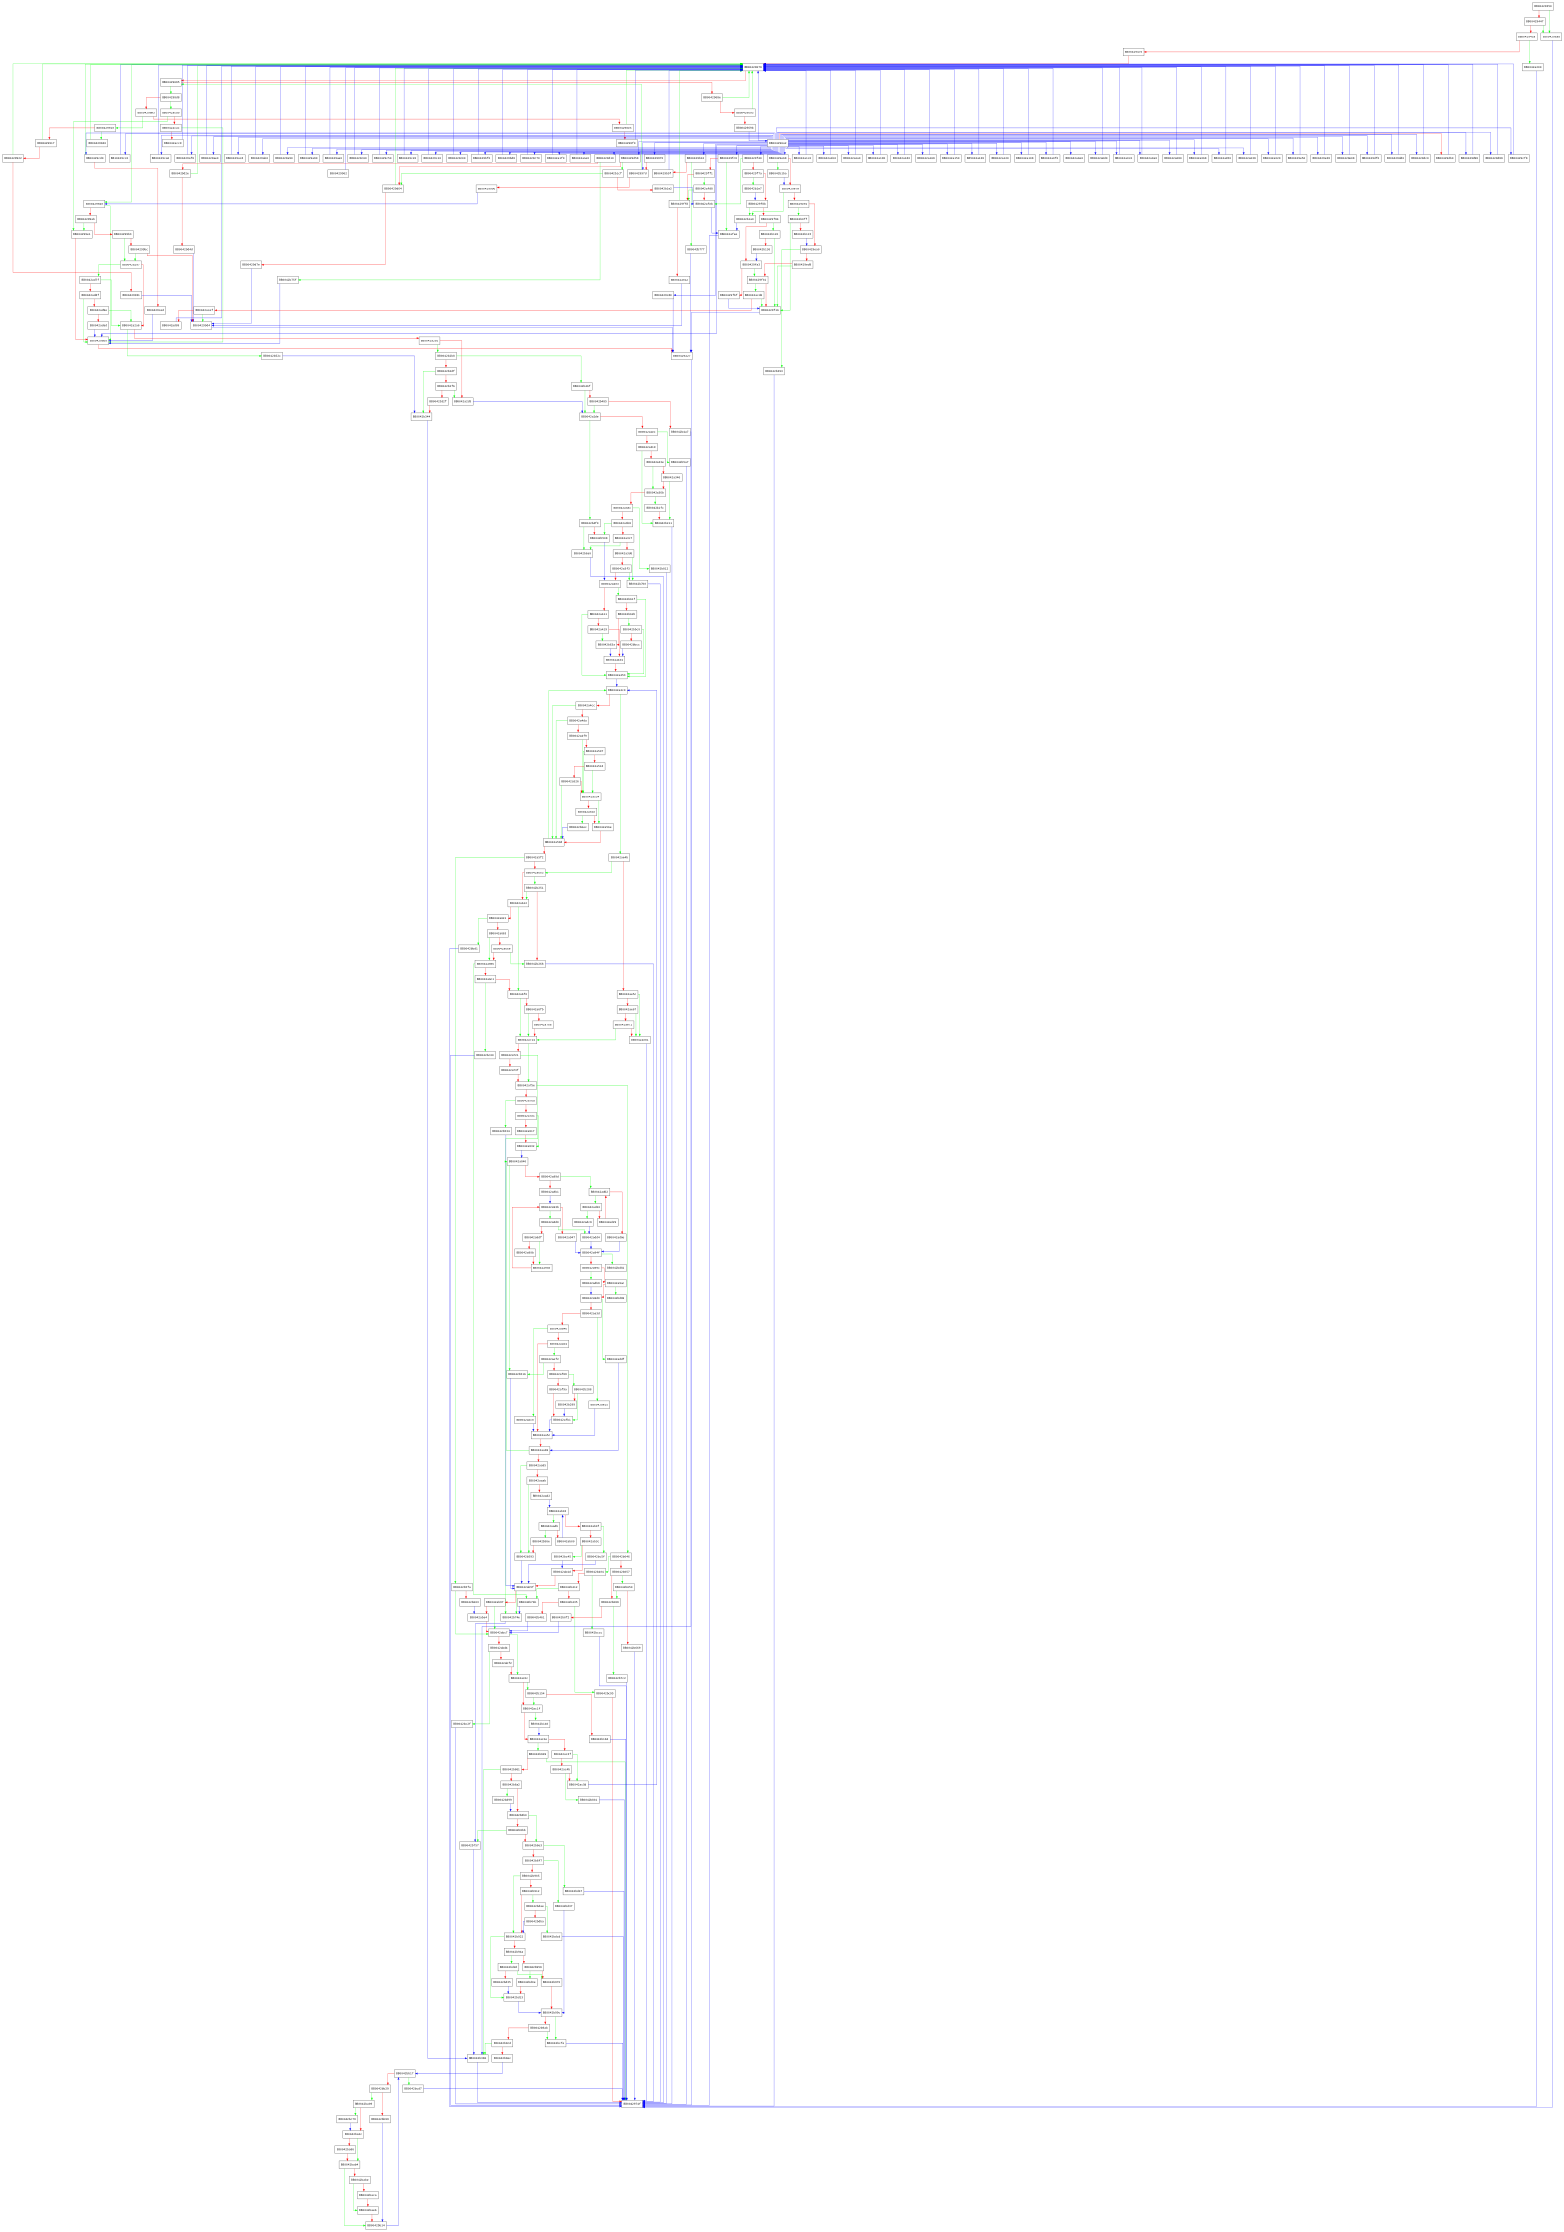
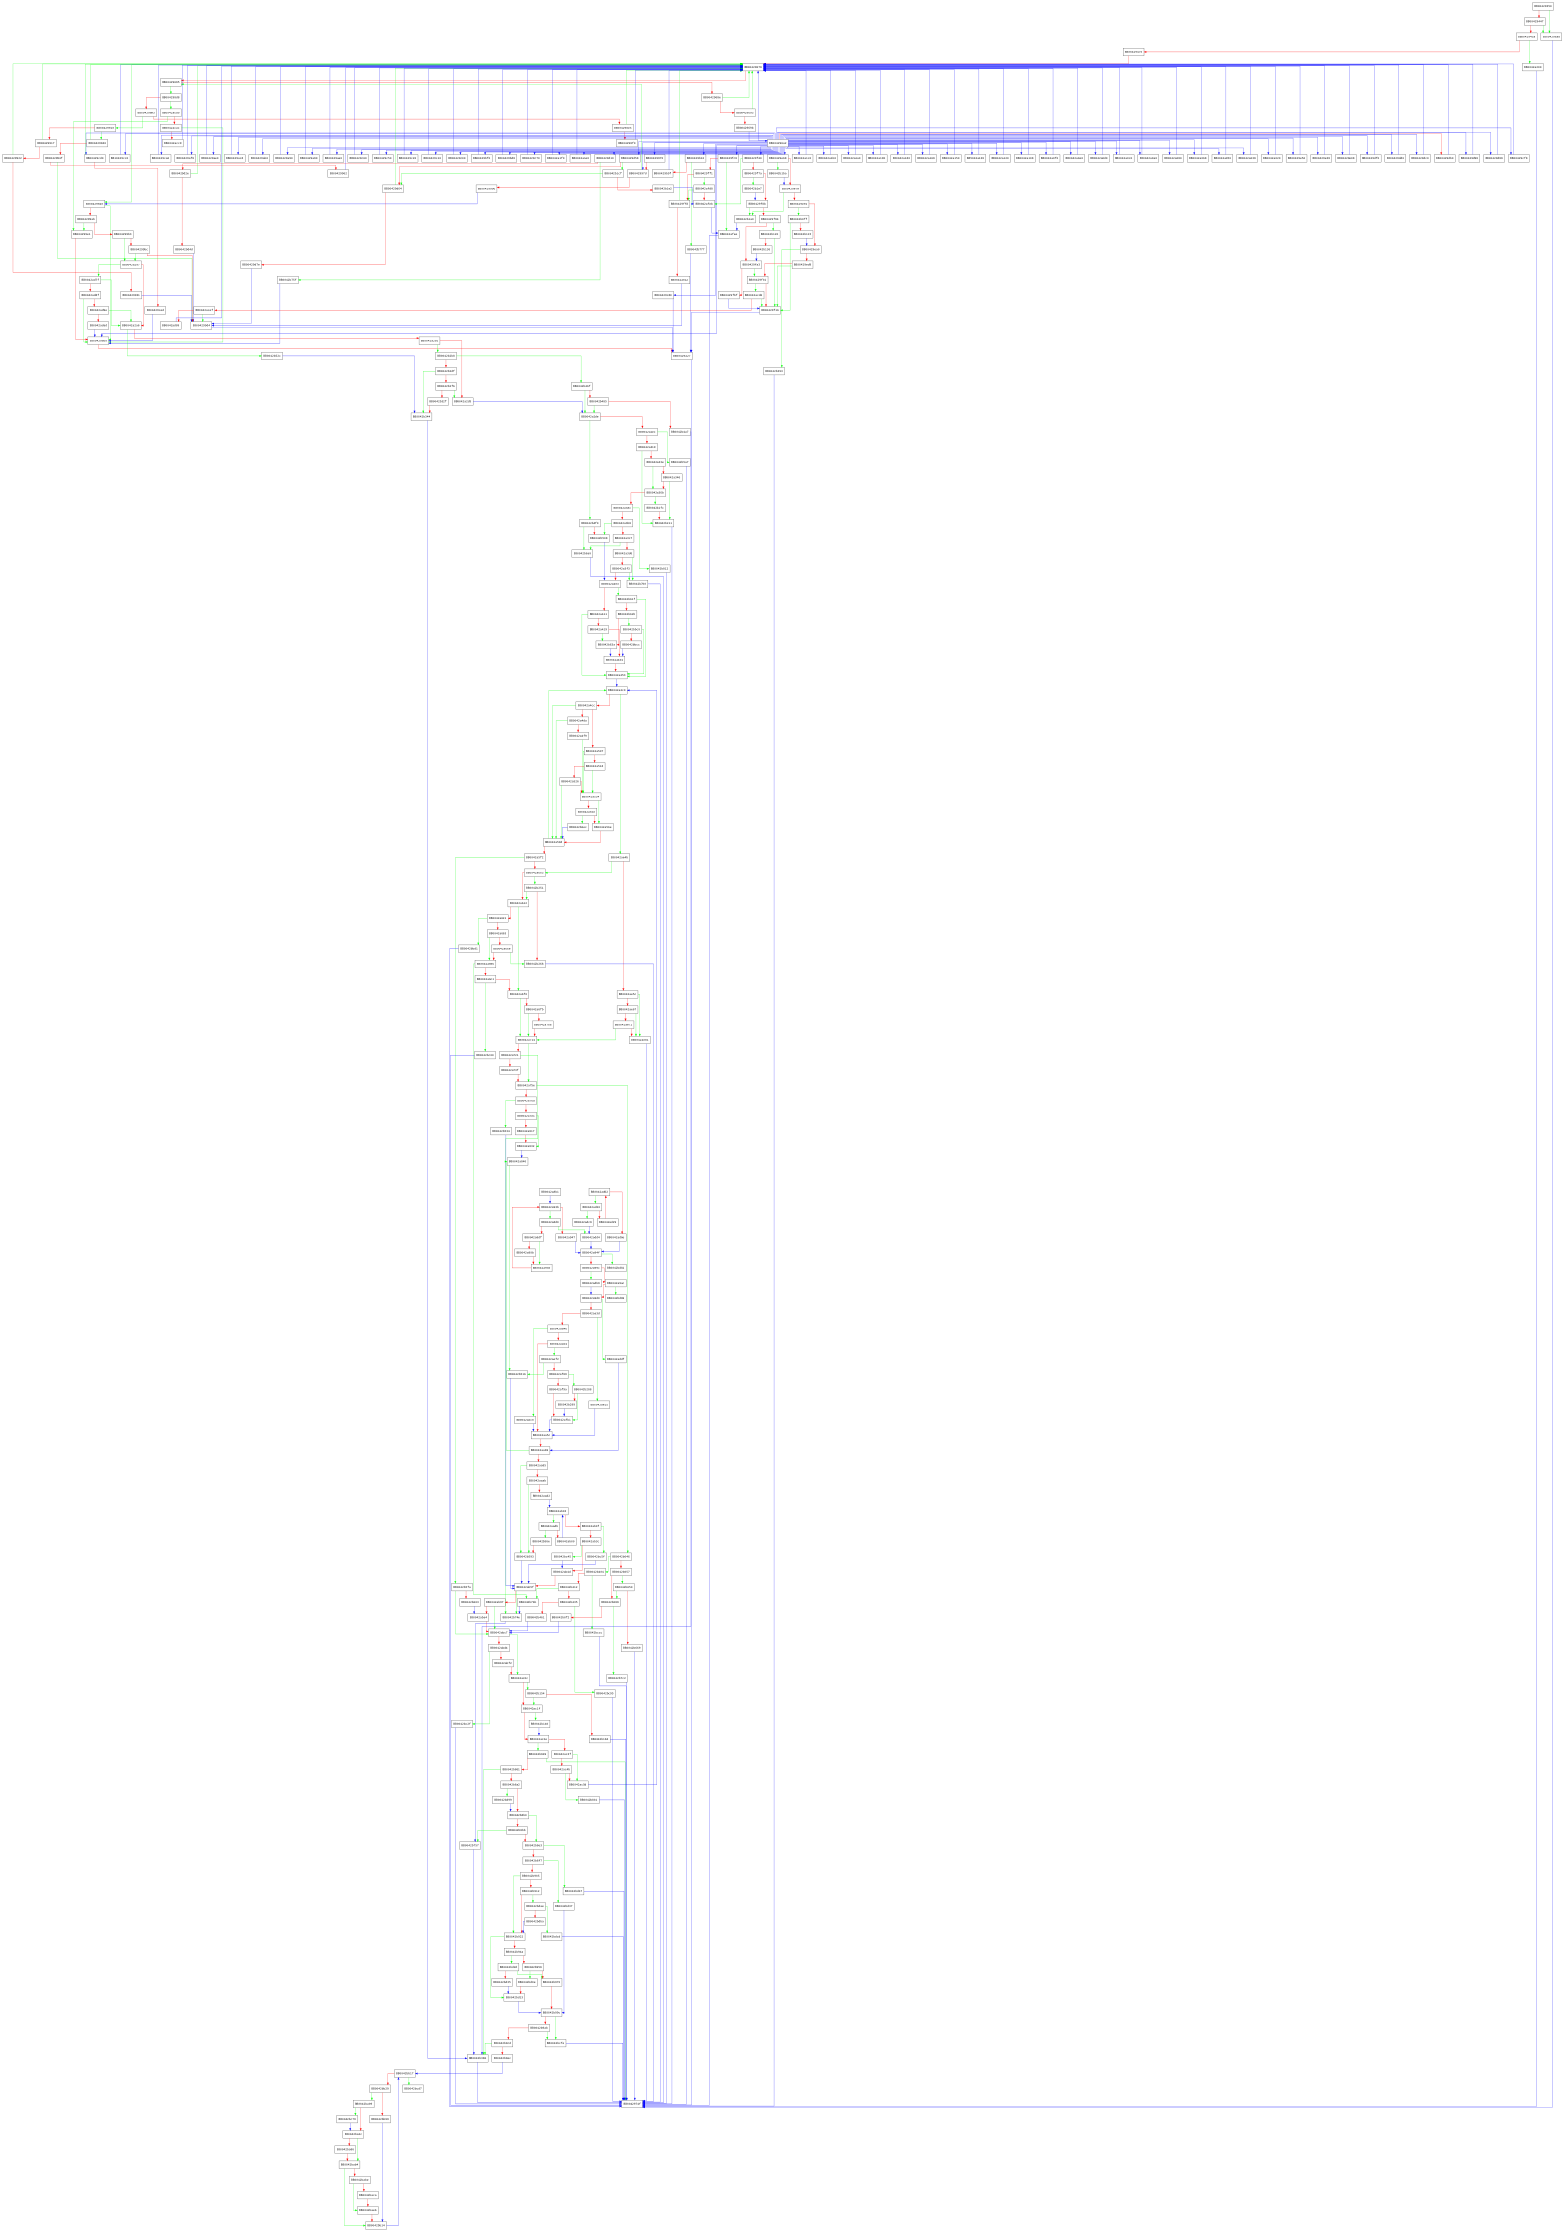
none -> (965, 68)
none -> (54, 158)
(586, 742) -> (593, 727)
(550, 1177) -> none
(613, 1903) -> (613, 1903)
(528, 2089) -> none
